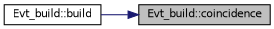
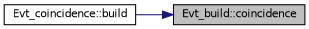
(53, 15) -> (70, 15)
